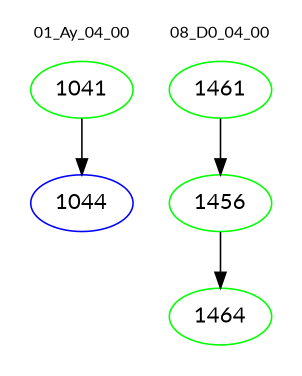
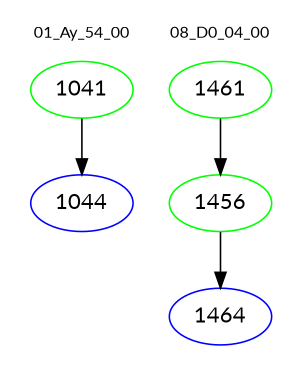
(82, 34) -> (82, 34)
(221, 317) -> (221, 317)
